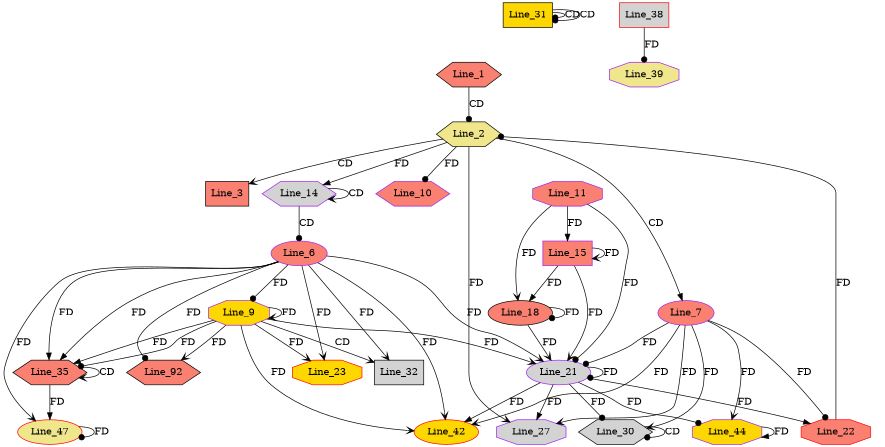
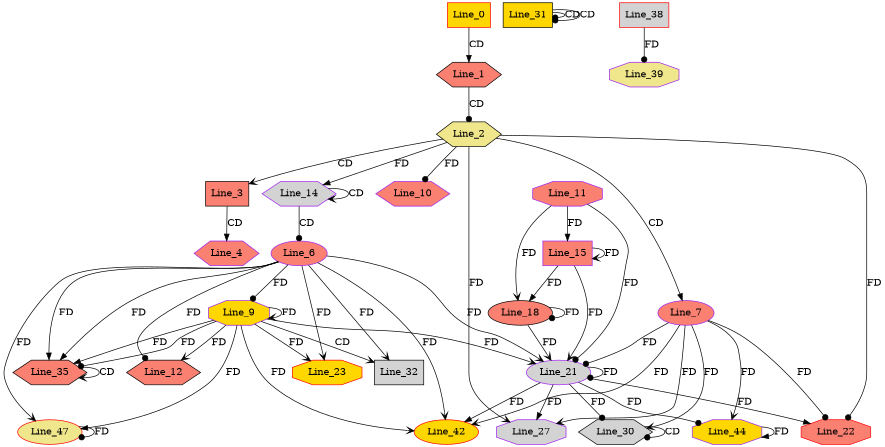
none -> (469, 15)
(786, 169) -> (807, 150)
none -> (227, 253)
(164, 372) -> (164, 372)
(50, 399) -> (181, 400)
